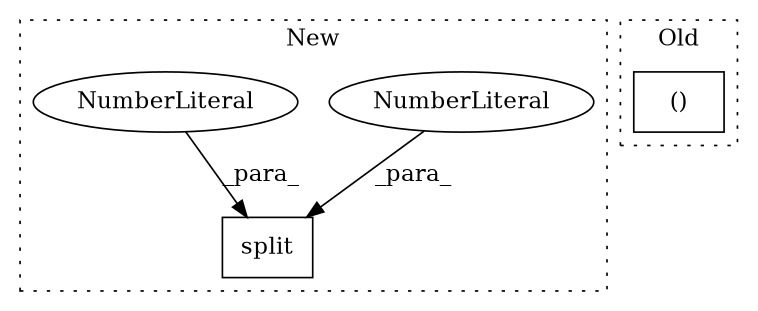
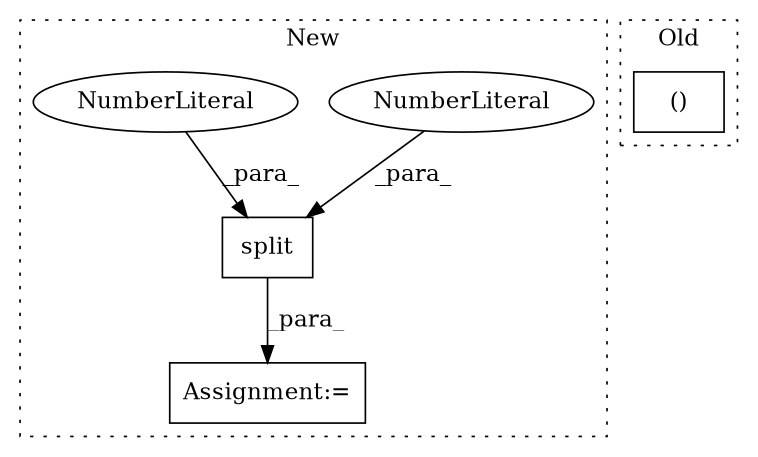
none -> (268, 393)
